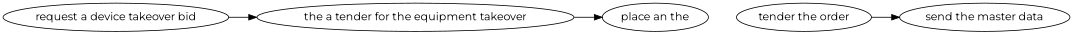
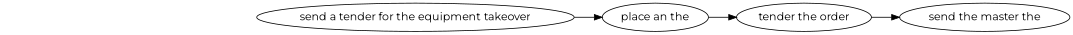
(116, 17) -> none
(415, 17) -> (415, 17)
none -> (719, 17)
(985, 17) -> (985, 17)
